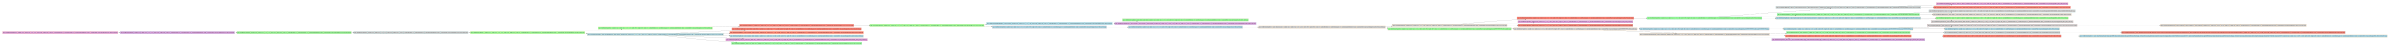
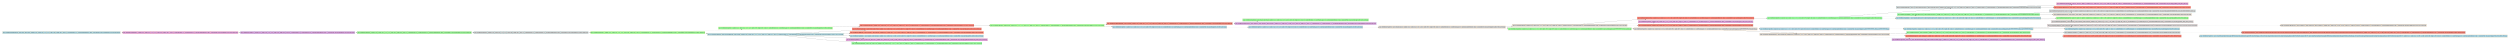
(1049, 24) -> (1170, 24)
none -> (61, 33)
